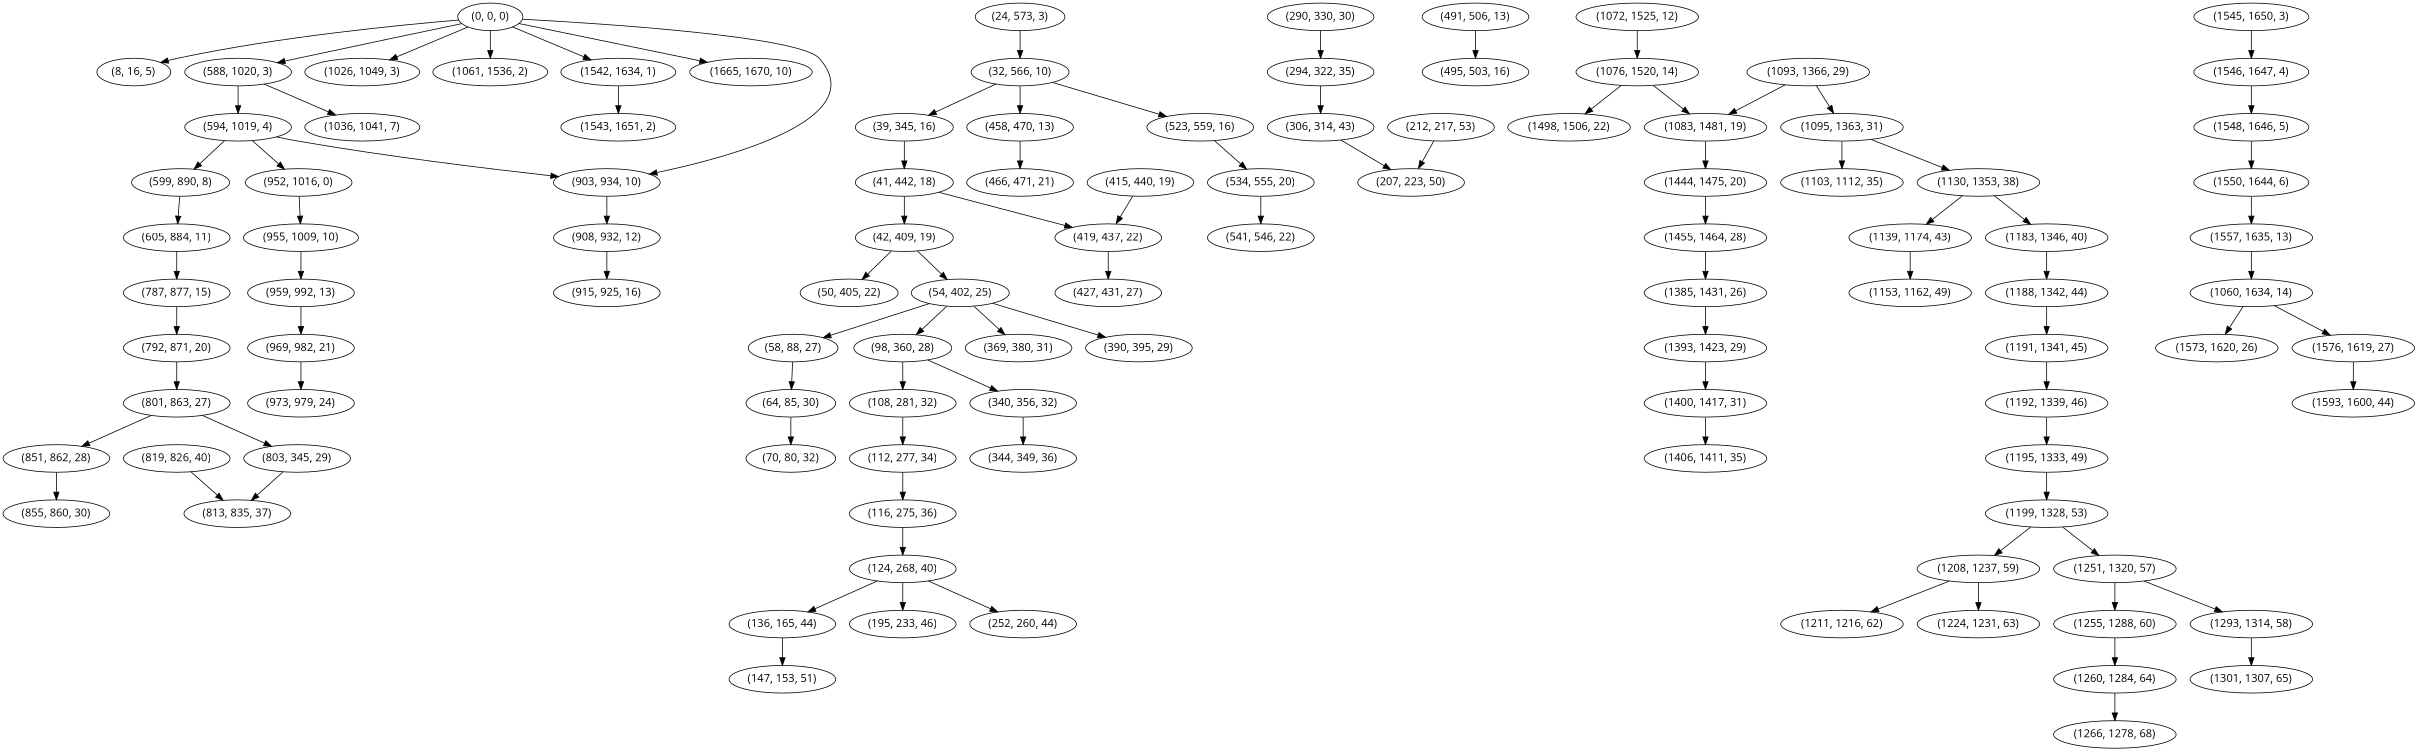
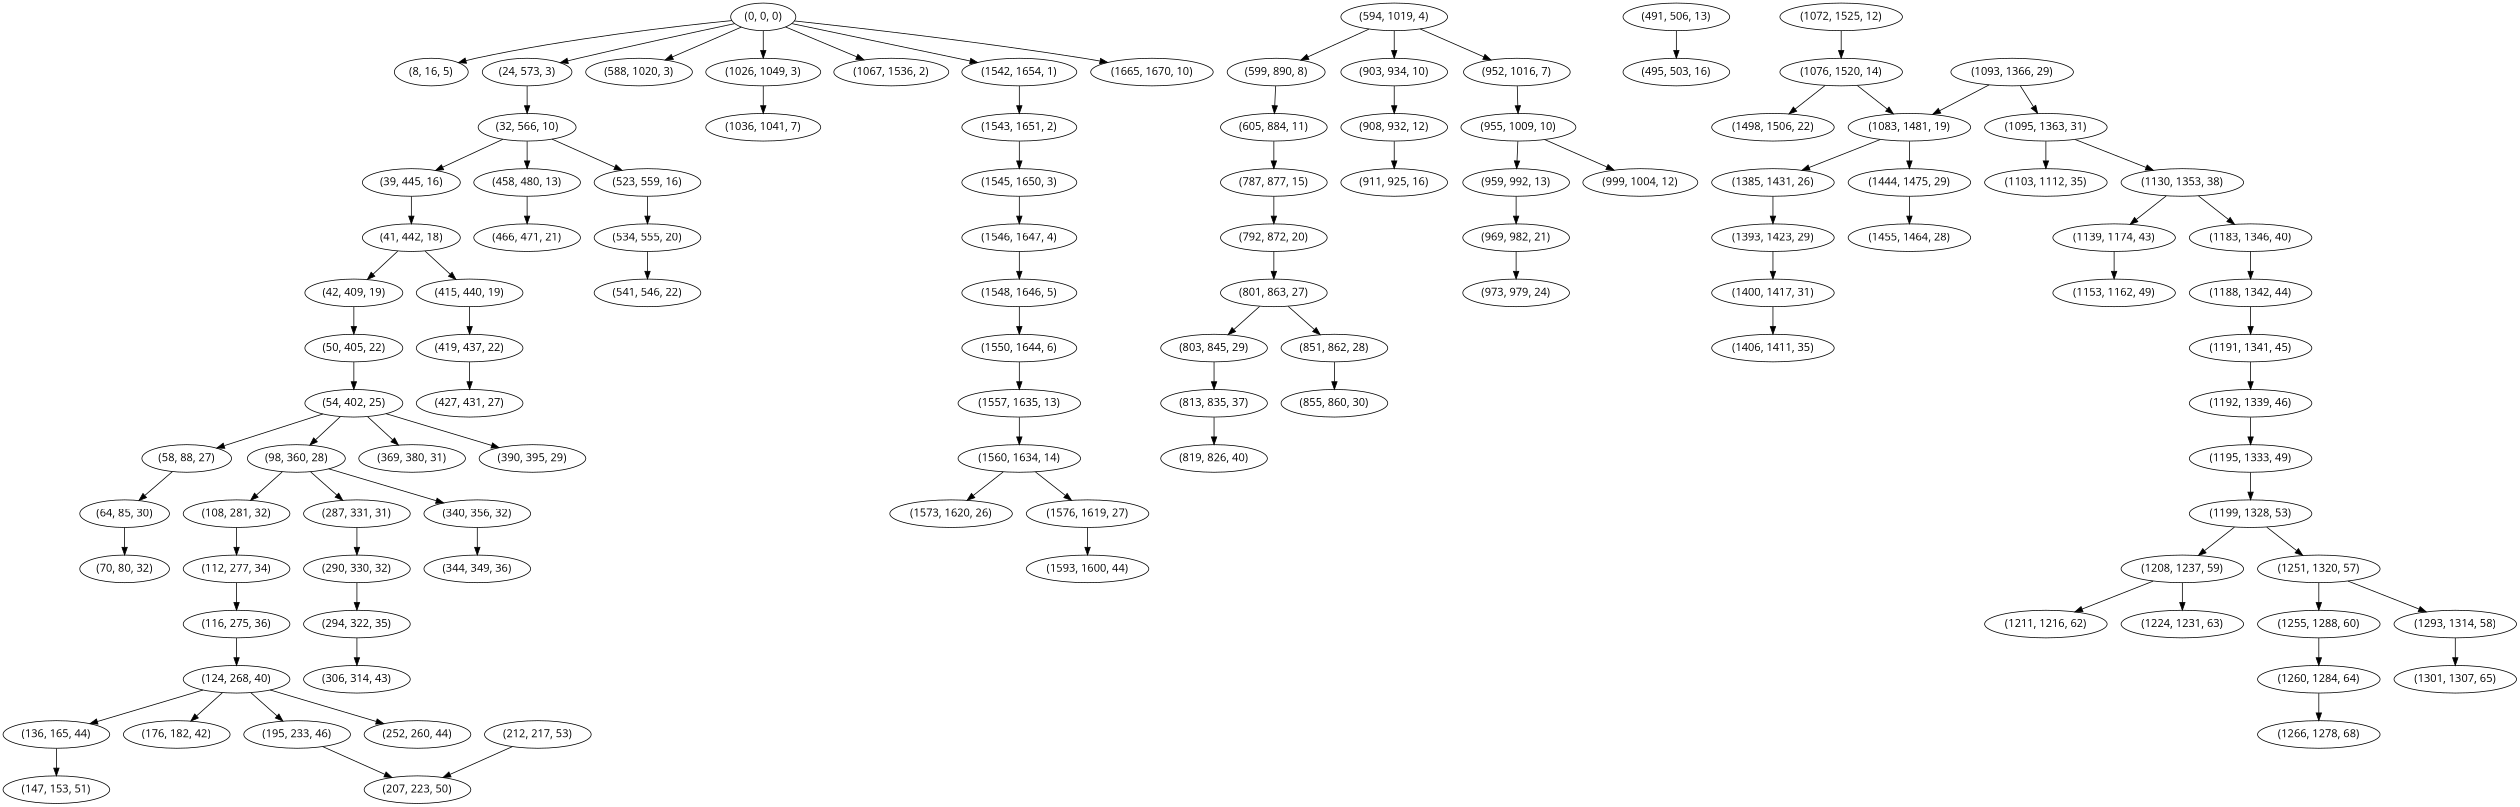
(1321, 17) -> (357, 569)
(787, 46) -> (651, 42)
(490, 72) -> (891, 72)
(618, 72) -> (1019, 72)
(238, 96) -> none
(296, 98) -> (763, 96)
(904, 127) -> (411, 182)
(1020, 127) -> (527, 182)
none -> (1019, 151)
(1362, 153) -> (354, 760)
(299, 182) -> (1517, 72)
none -> (1640, 182)
(1705, 182) -> (1909, 182)
(1002, 209) -> (438, 263)
(1705, 262) -> (1845, 153)
(929, 263) -> (354, 372)
(607, 293) -> (1394, 182)
(2251, 293) -> (1019, 458)
(177, 348) -> (1274, 238)
(297, 458) -> (1214, 348)
(204, 483) -> (1214, 427)
none -> (357, 514)
none -> (177, 734)
